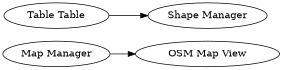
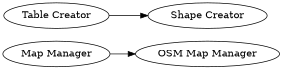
(56, 16) -> (56, 16)
(208, 16) -> (208, 16)
(208, 54) -> (208, 54)
